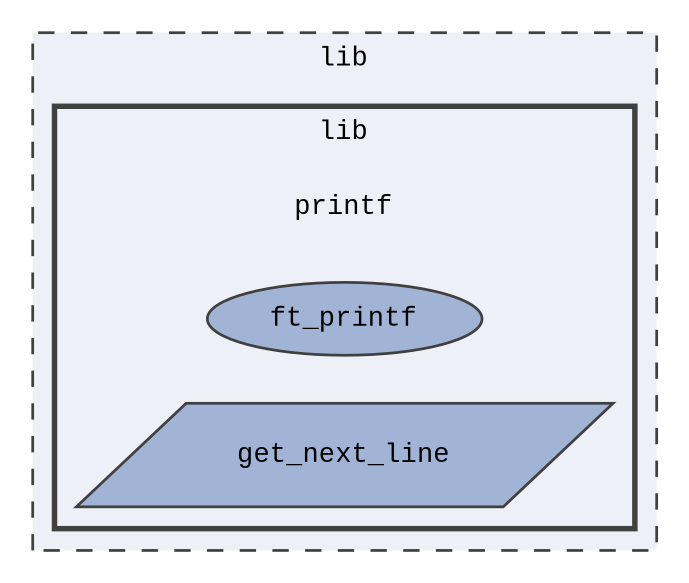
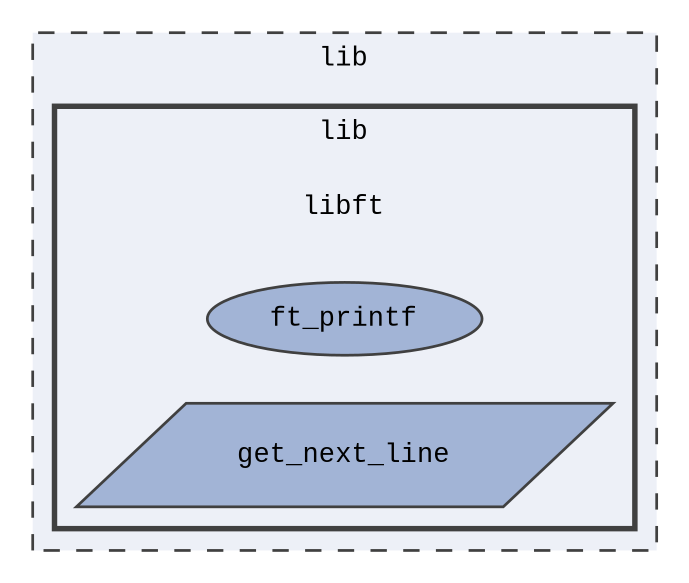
(345, 207) -> (345, 207)
